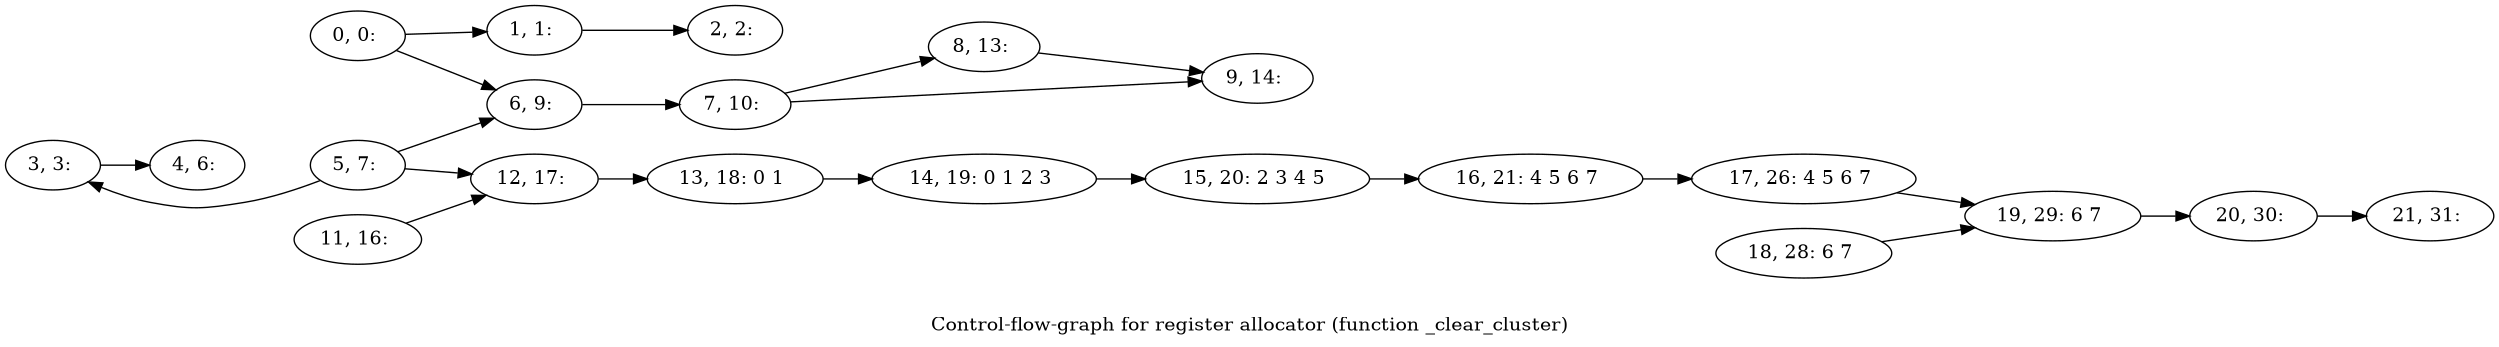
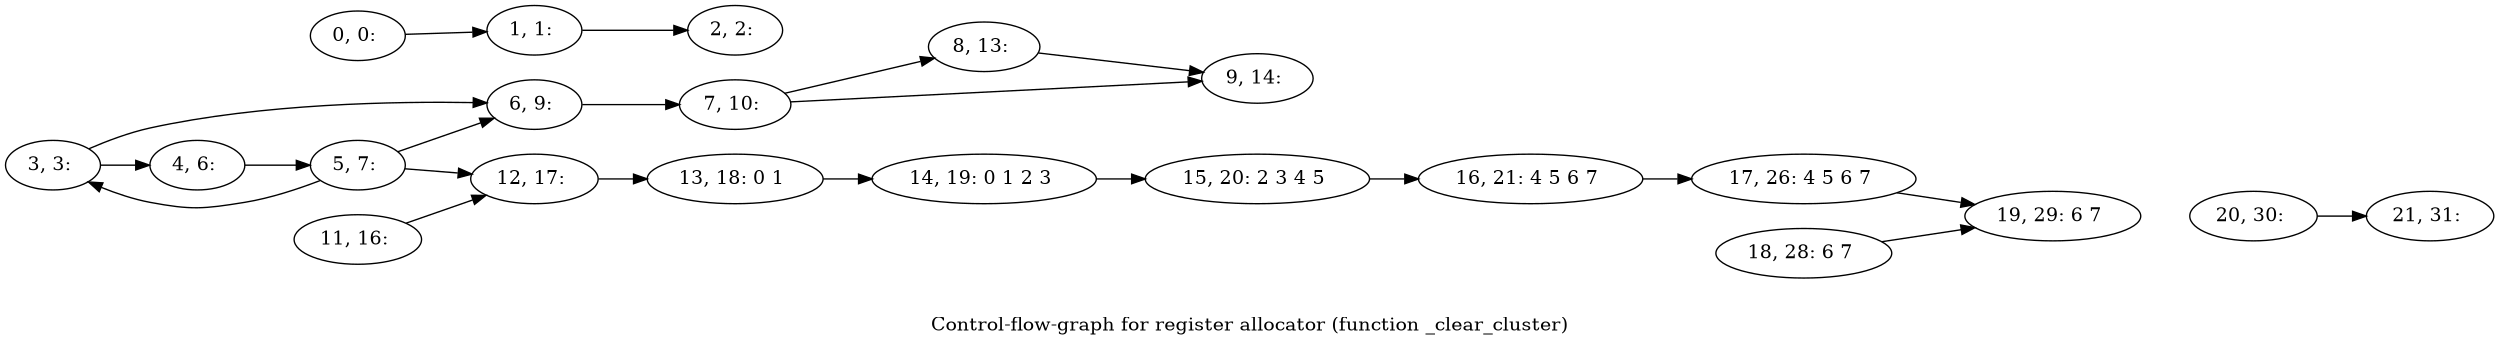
(440, 68) -> (279, 109)
none -> (270, 165)
(2158, 216) -> none
